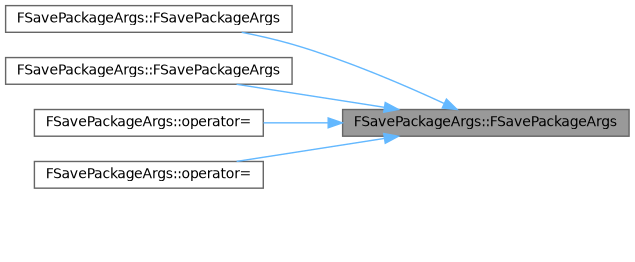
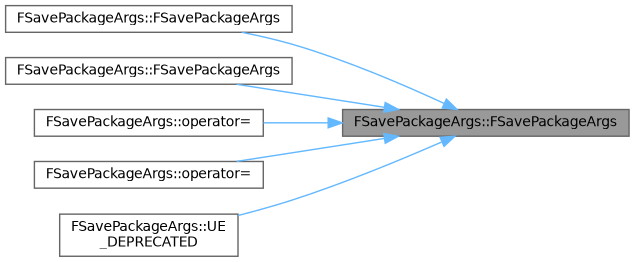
none -> (149, 235)
